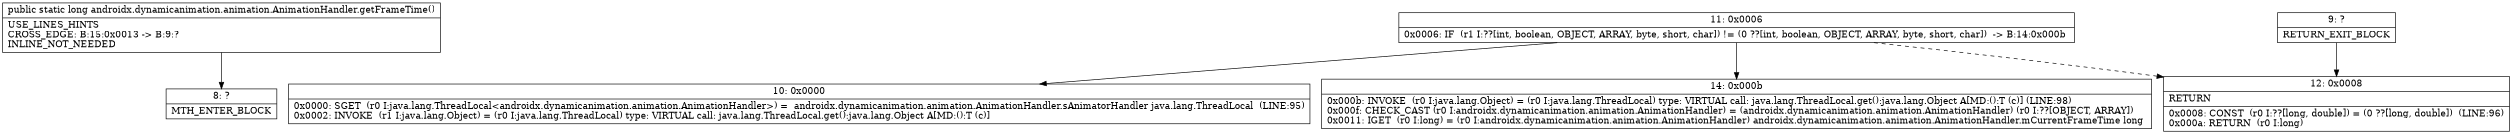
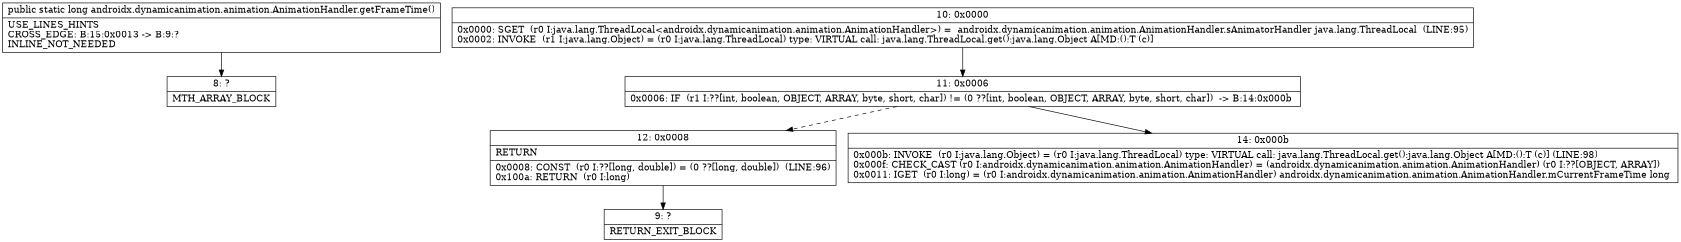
(2337, 56) -> (663, 194)
(1302, 63) -> (963, 59)
(221, 111) -> (221, 99)
(2238, 123) -> (564, 178)
